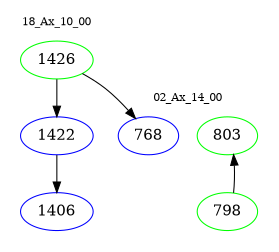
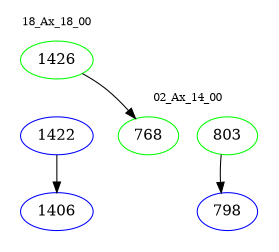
(57, 23) -> (57, 23)
(57, 93) -> none
(148, 136) -> (148, 136)
(234, 179) -> (220, 168)
(227, 212) -> (227, 212)
